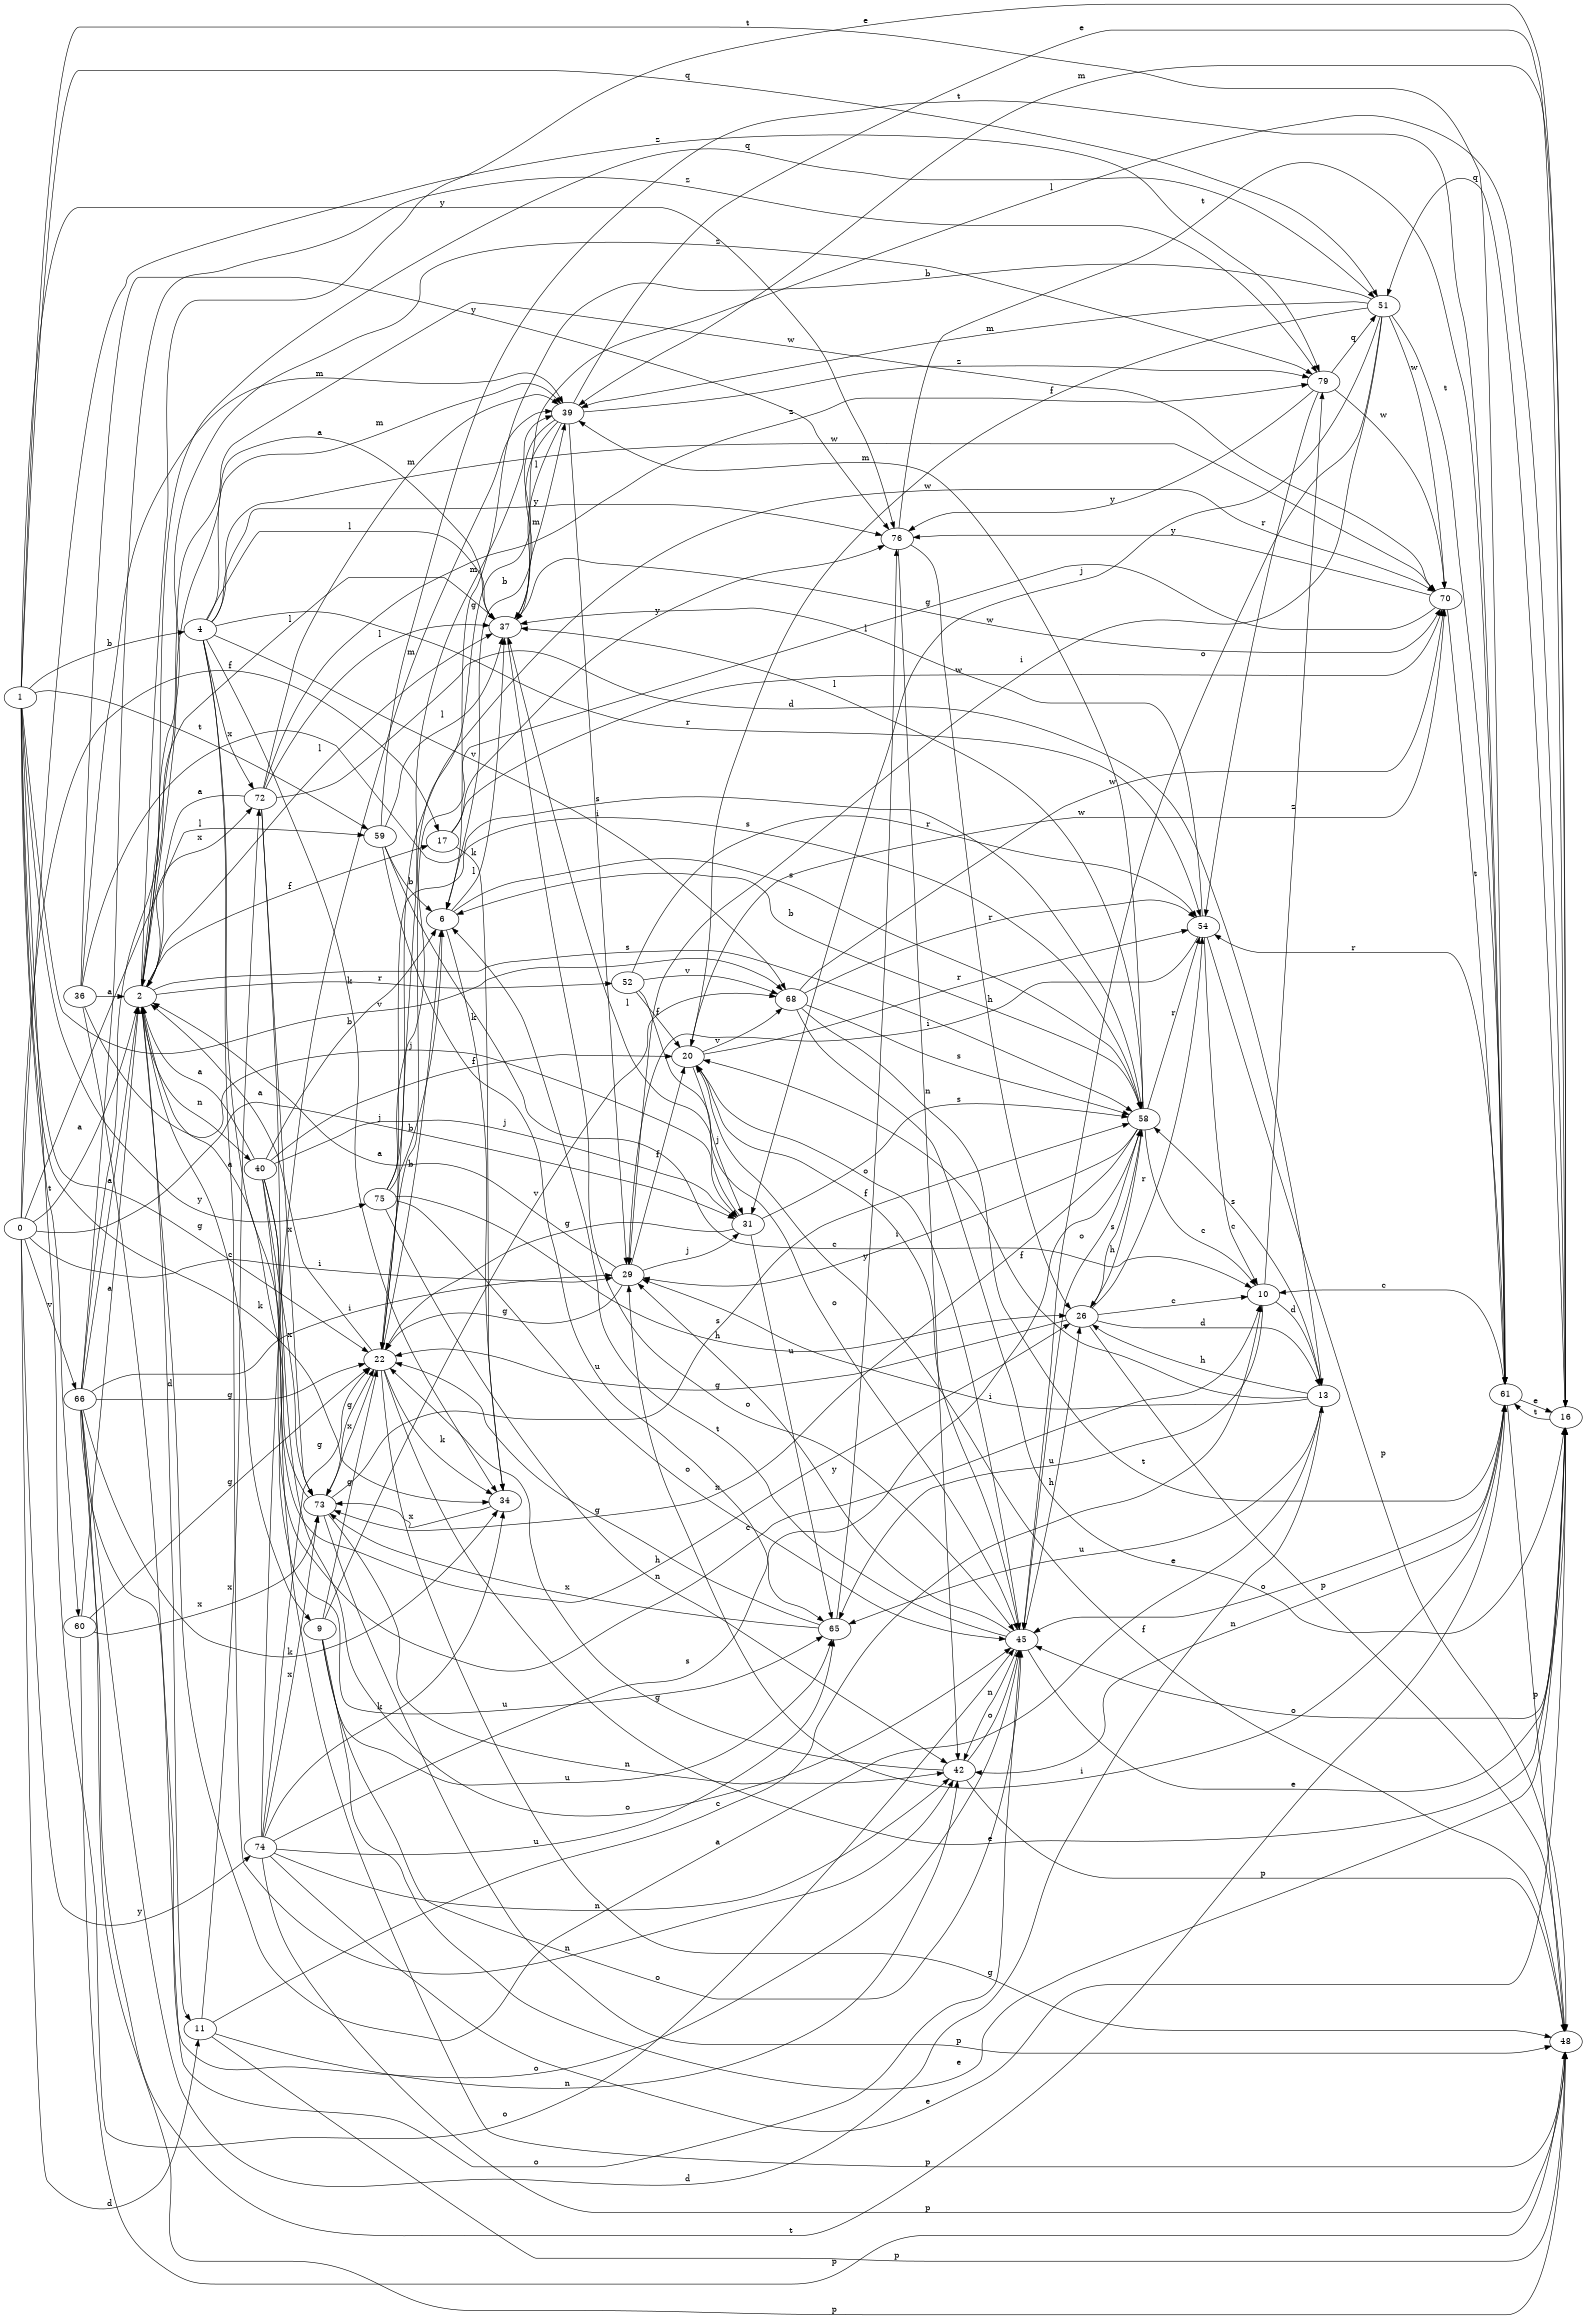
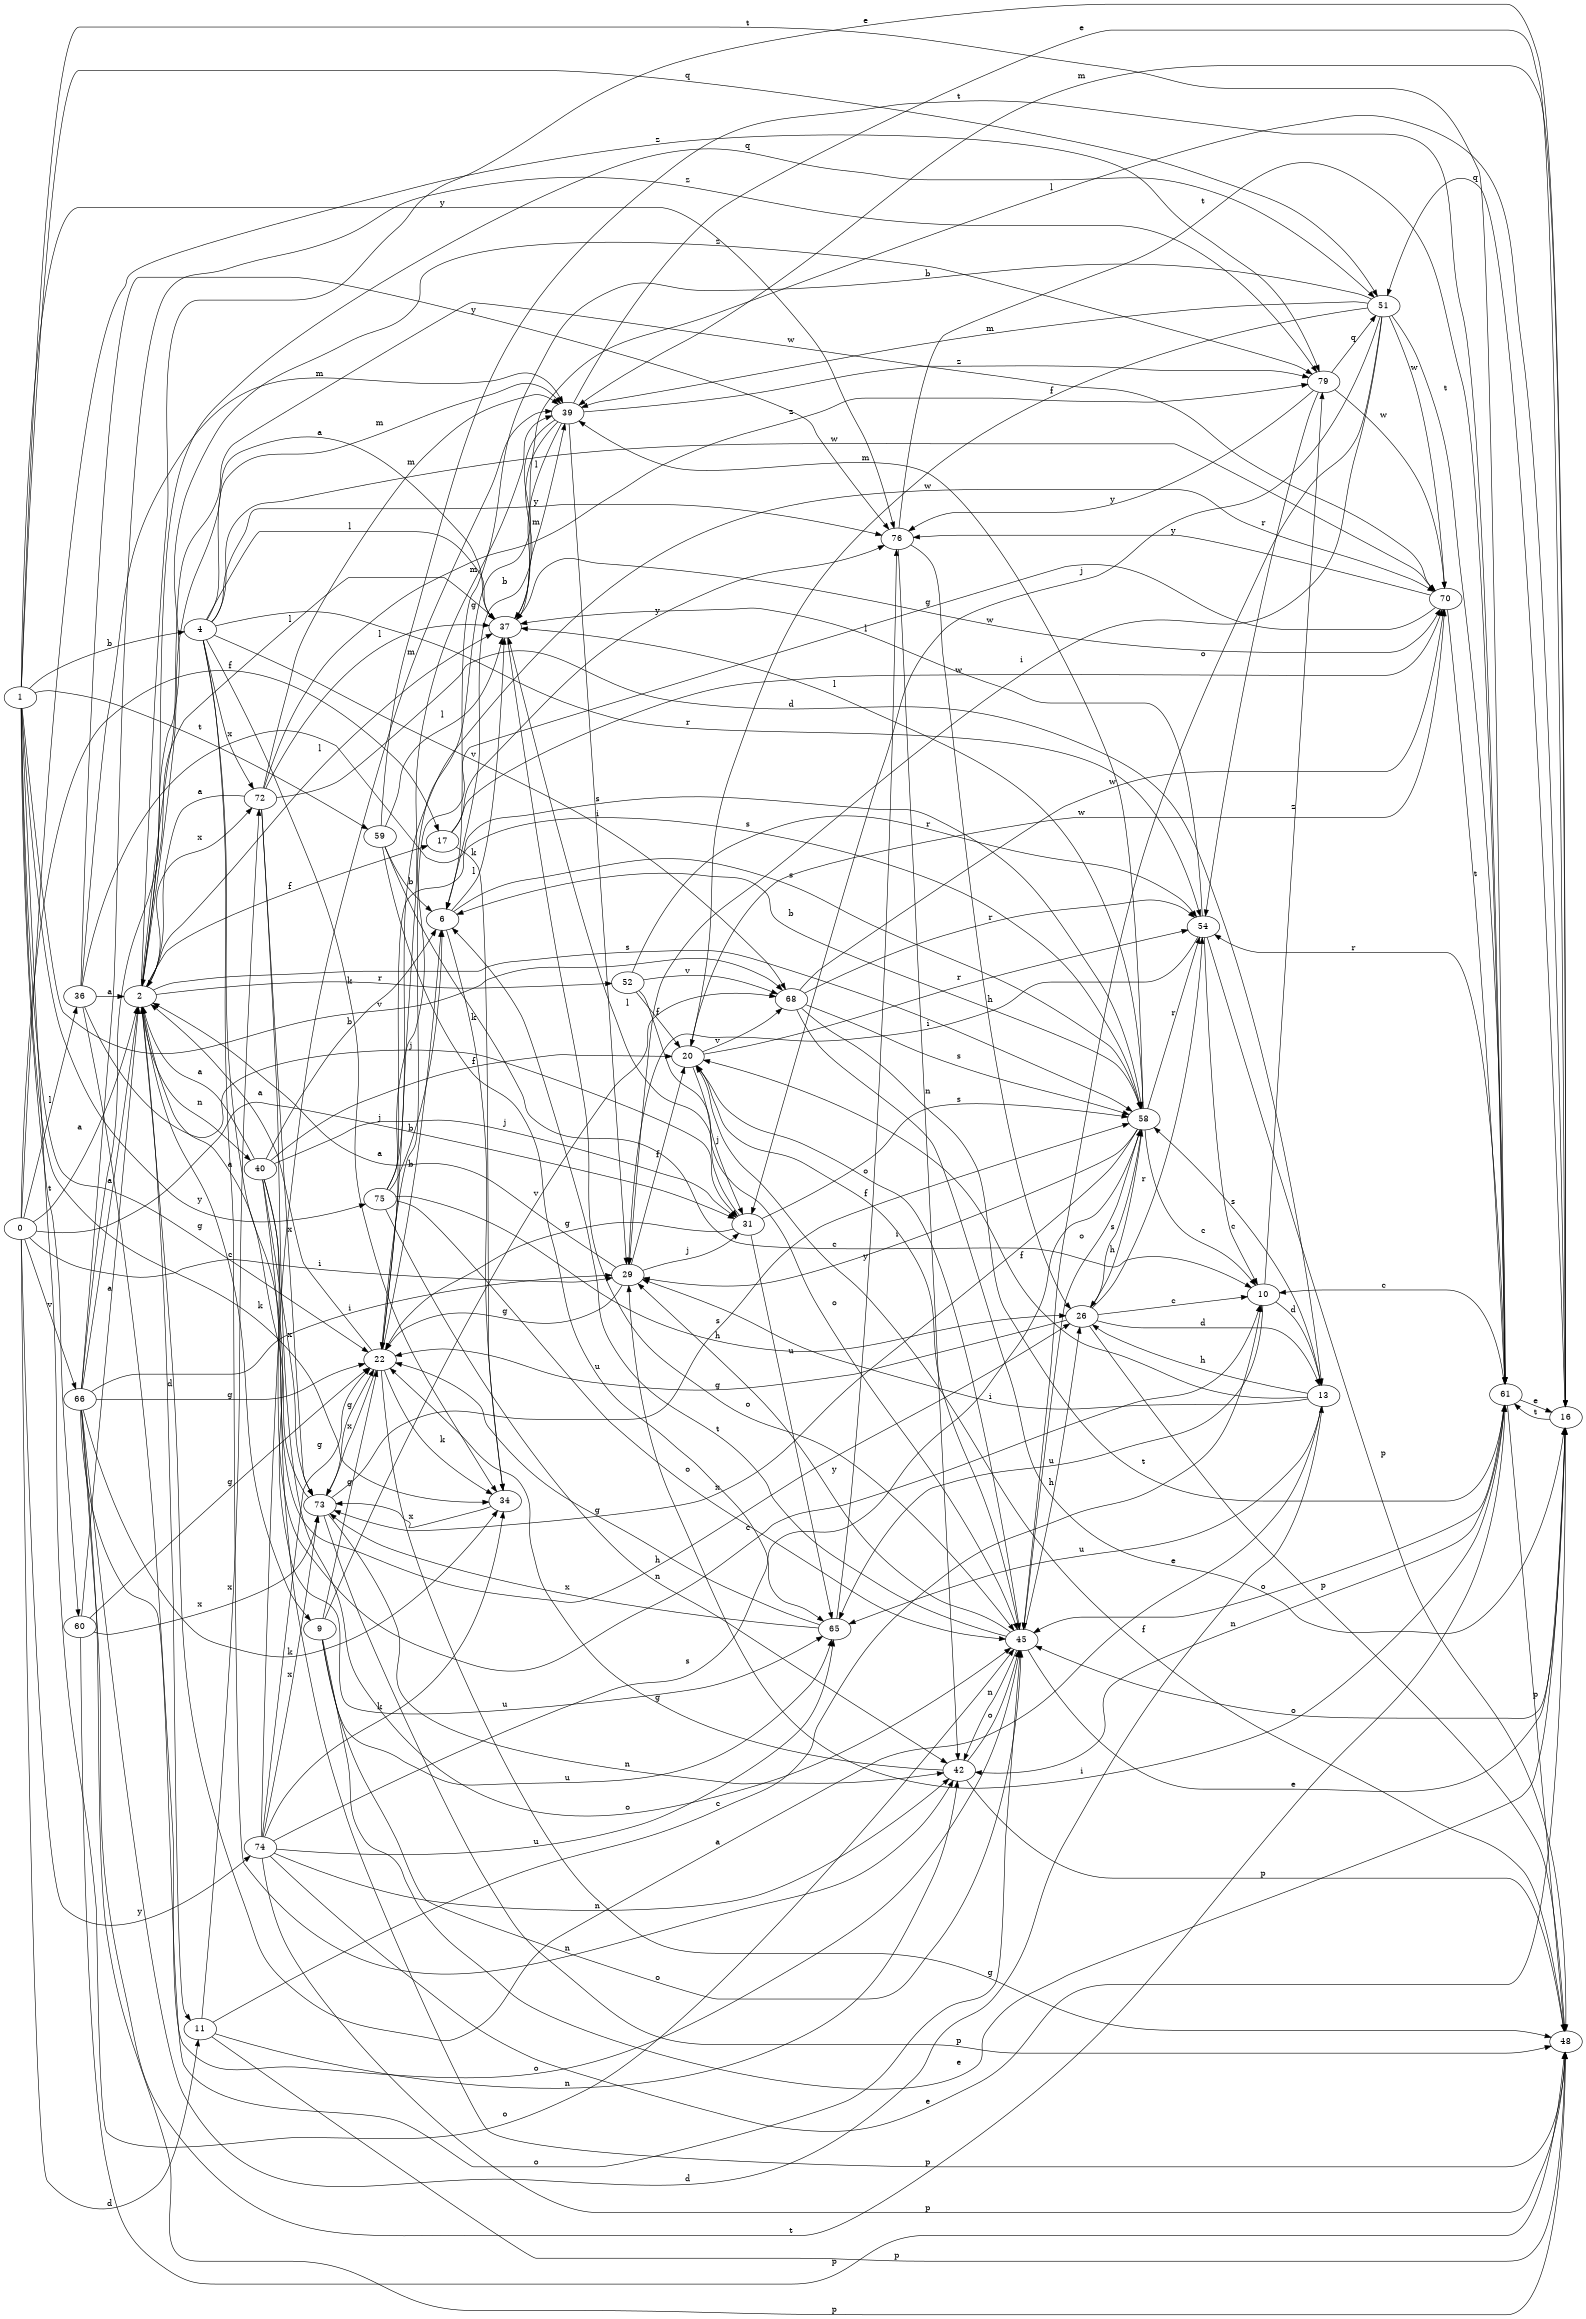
(136, 944) -> (51, 1110)
(977, 1844) -> none
